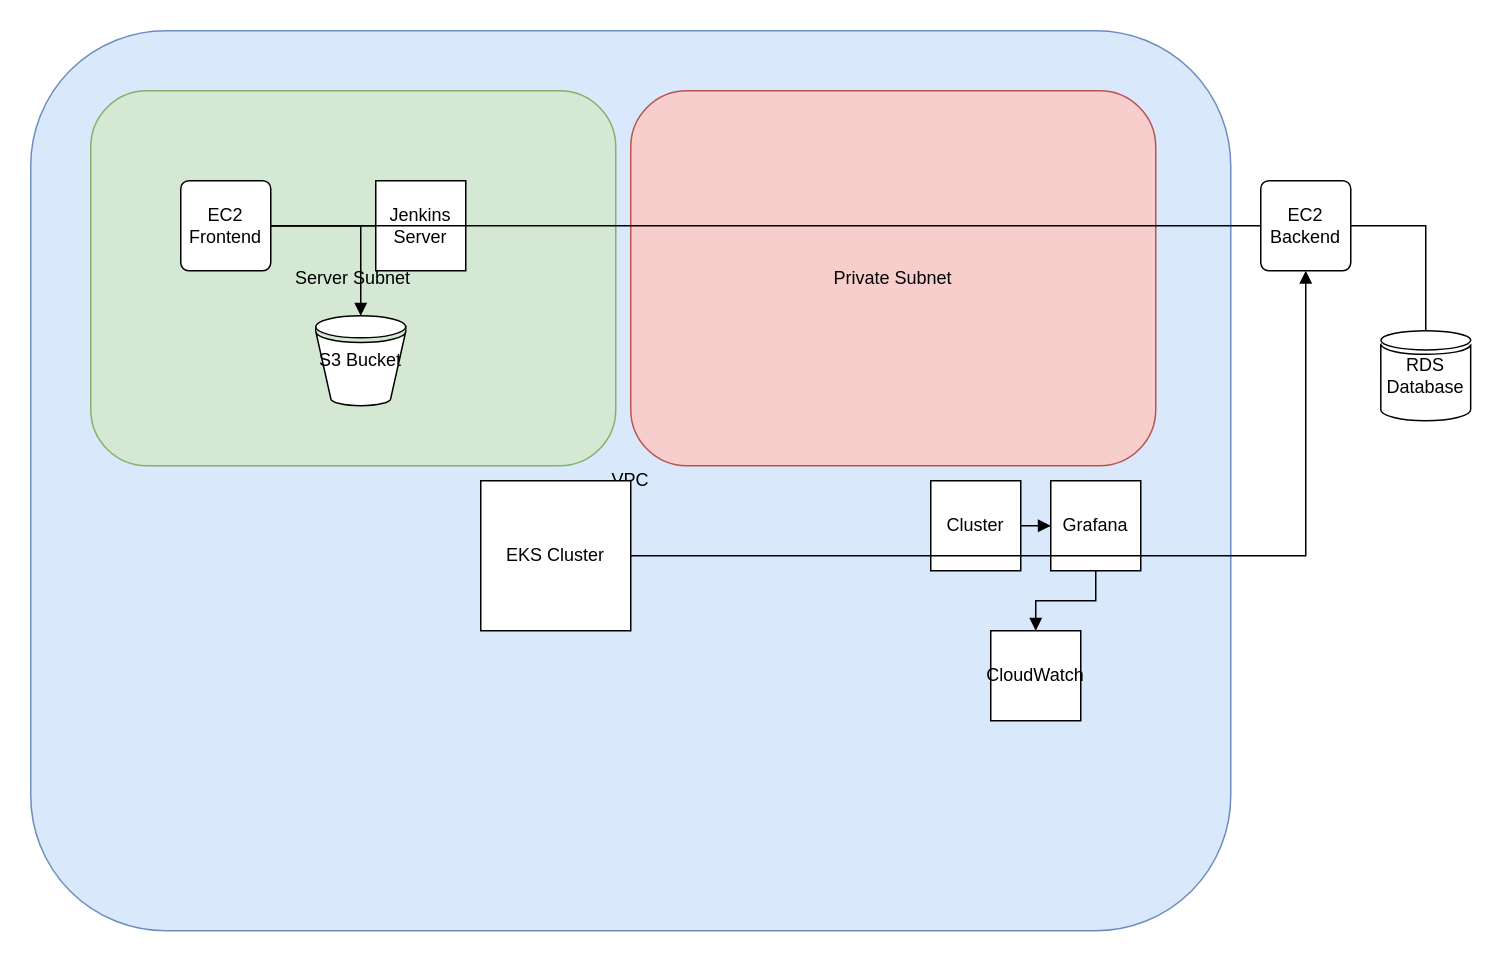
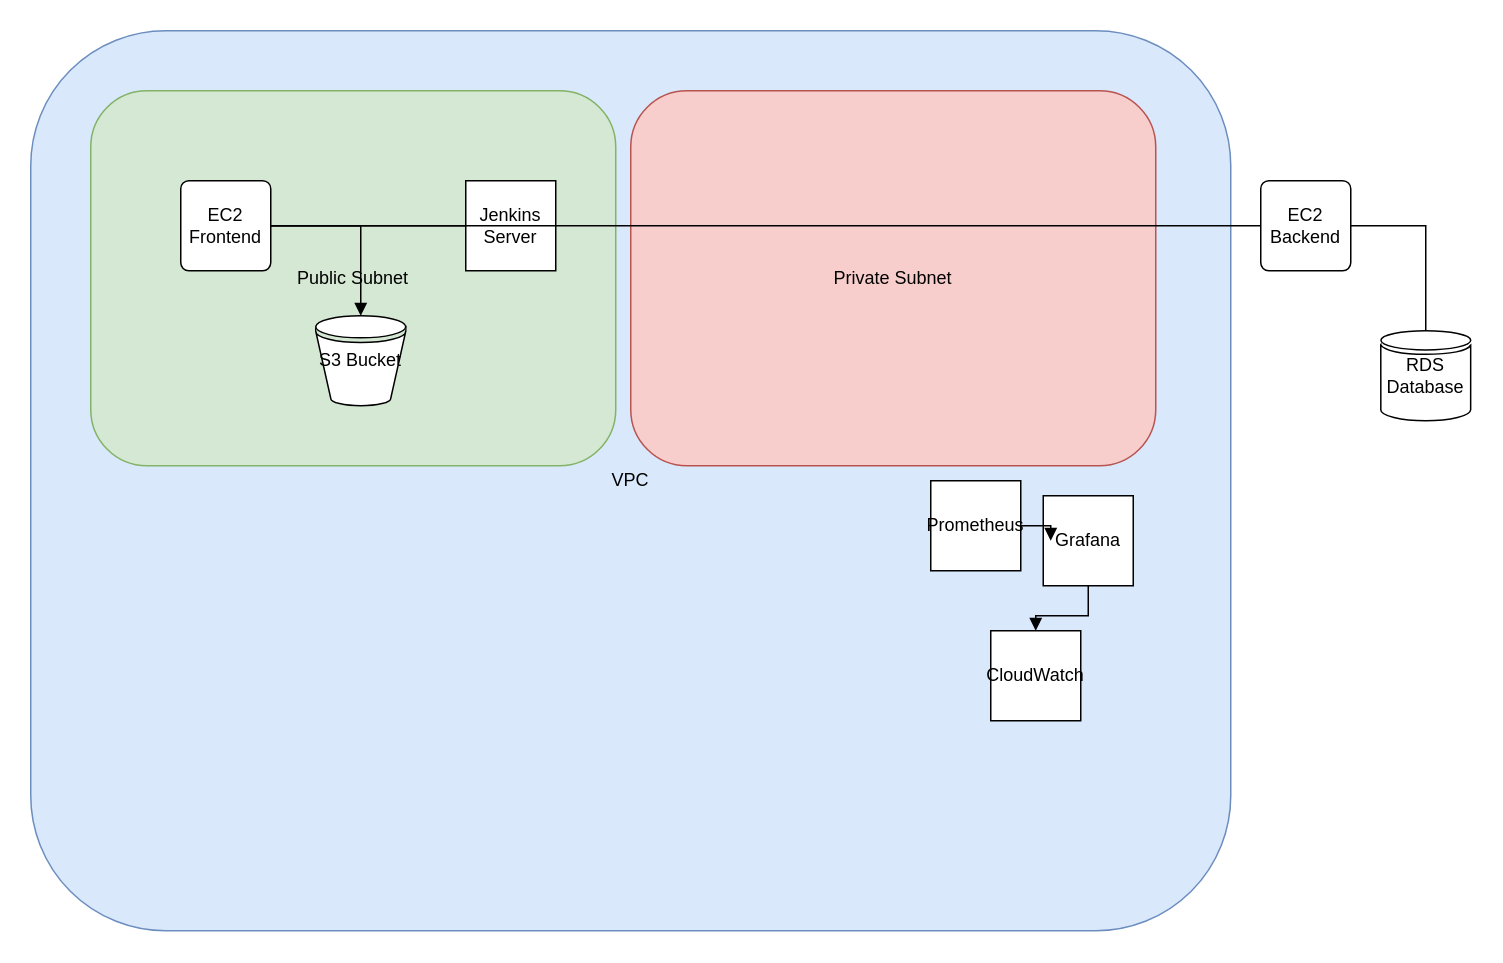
(421, 226) -> (511, 226)
(353, 278) -> (353, 278)
(976, 526) -> (976, 526)
(1096, 526) -> (1088, 541)
(556, 556) -> none
(1104, 556) -> none
